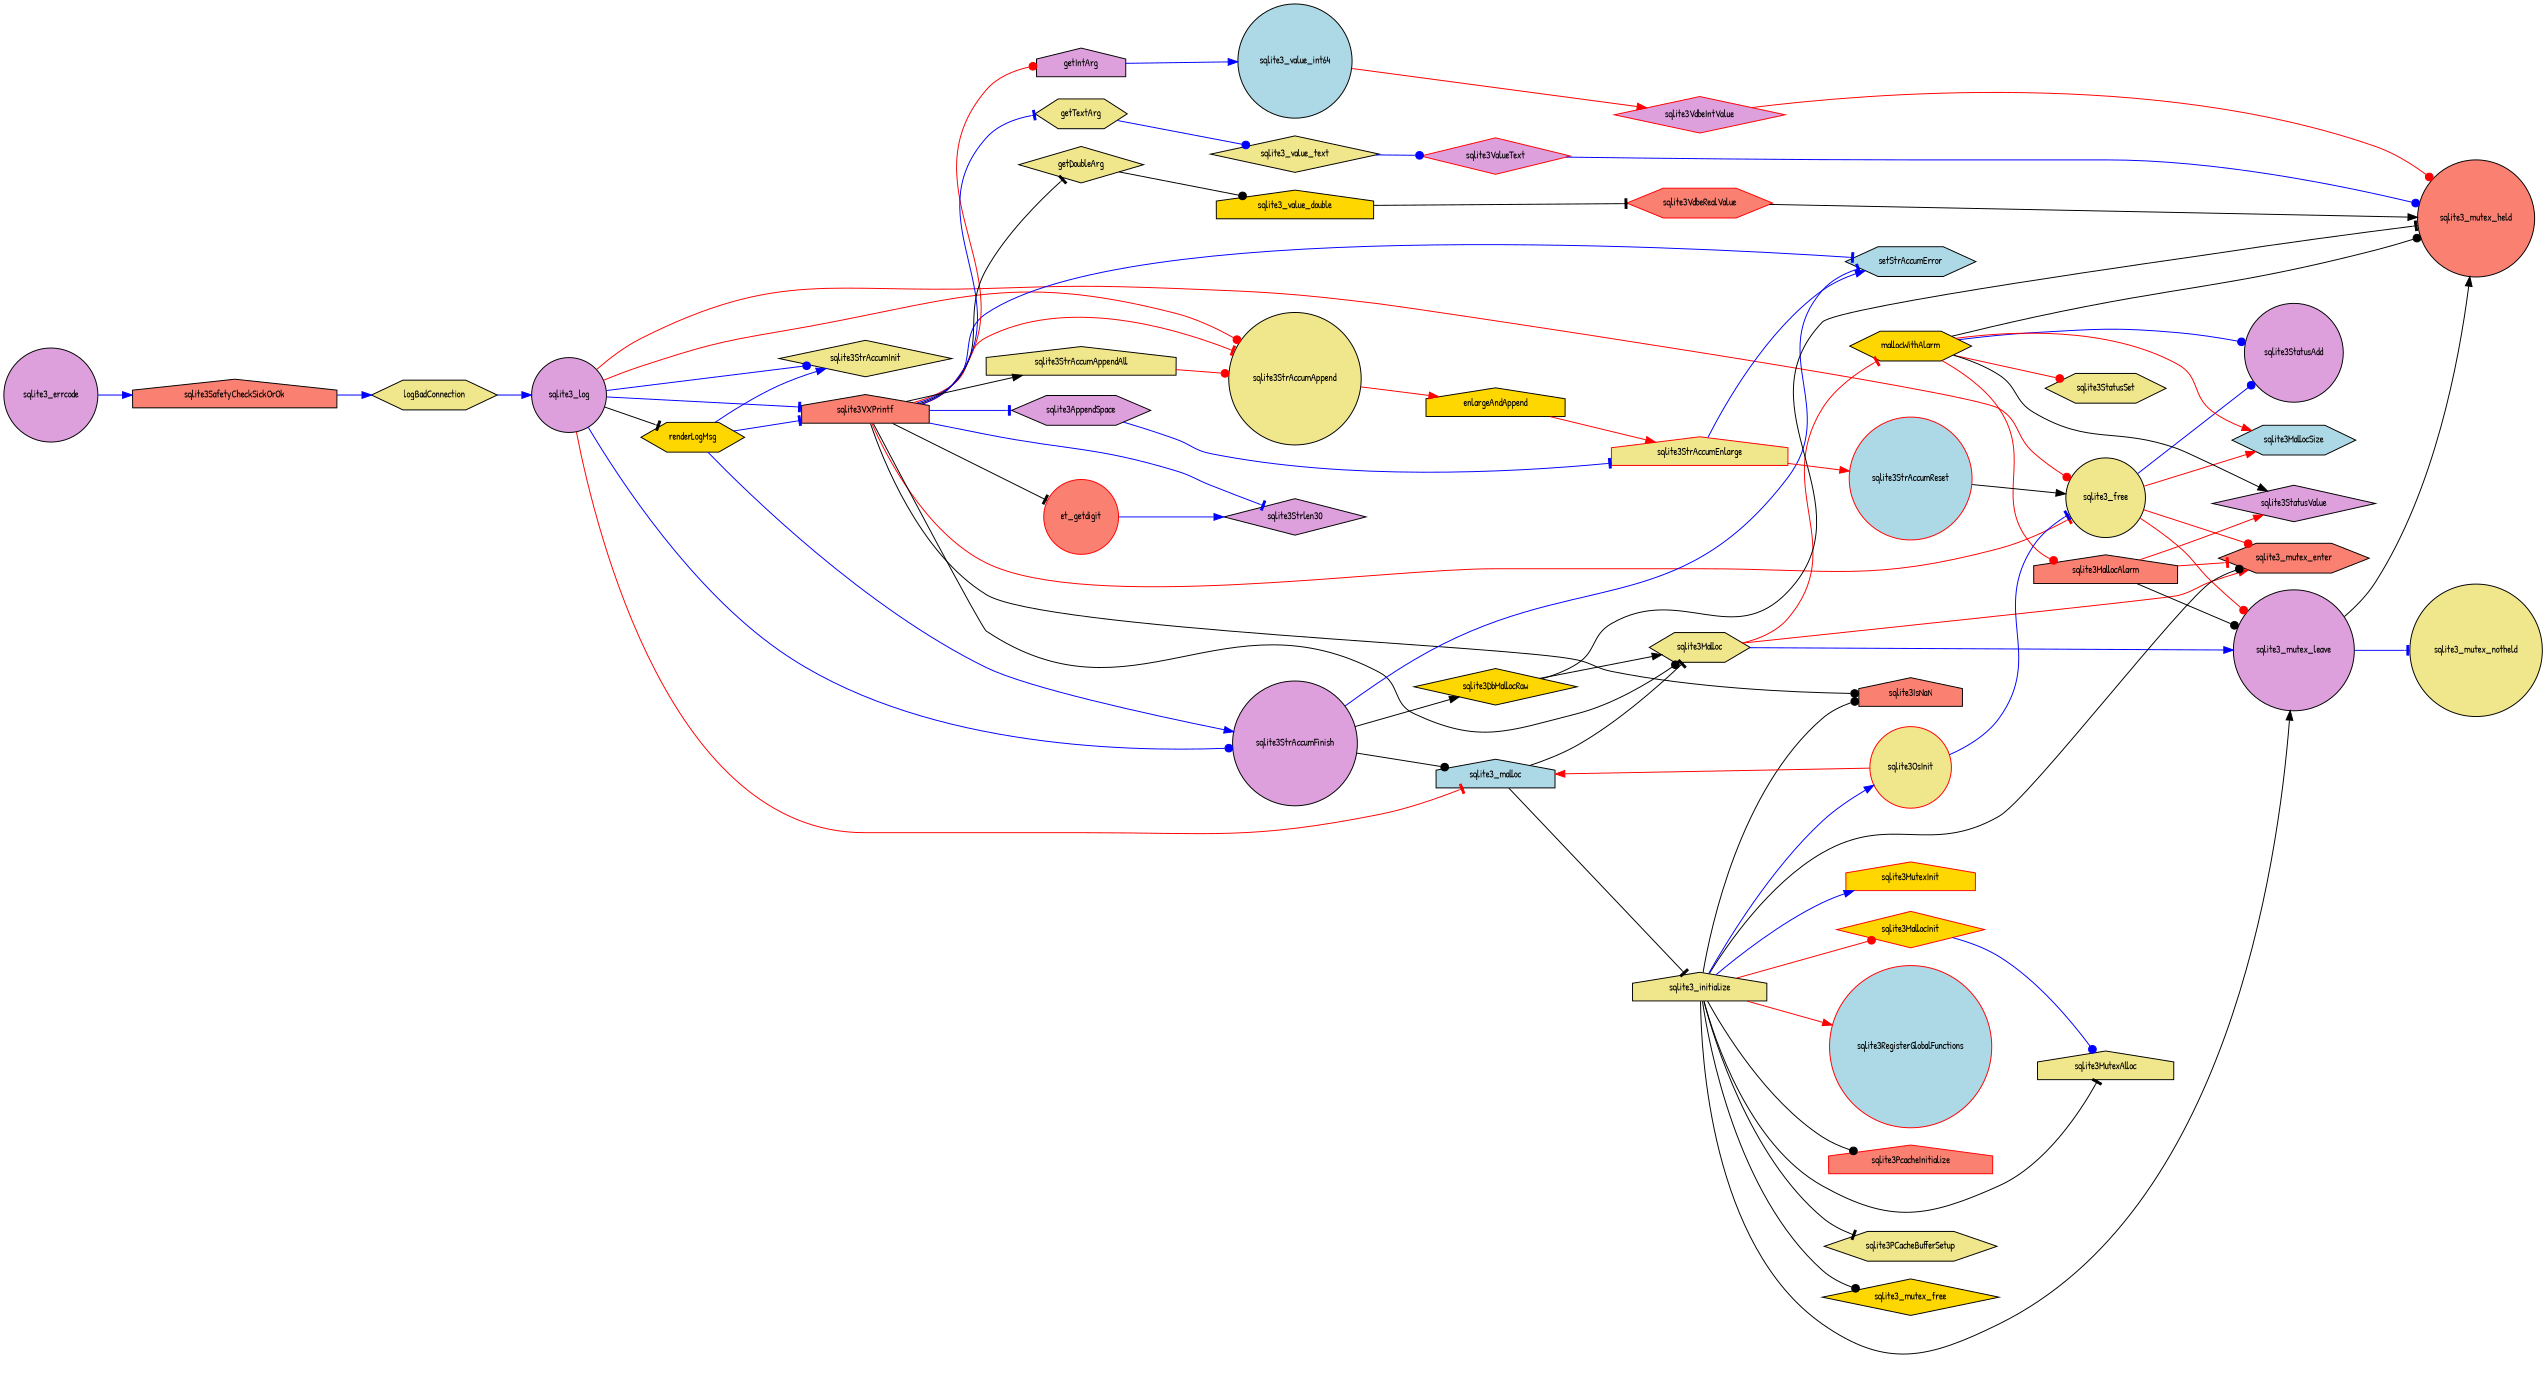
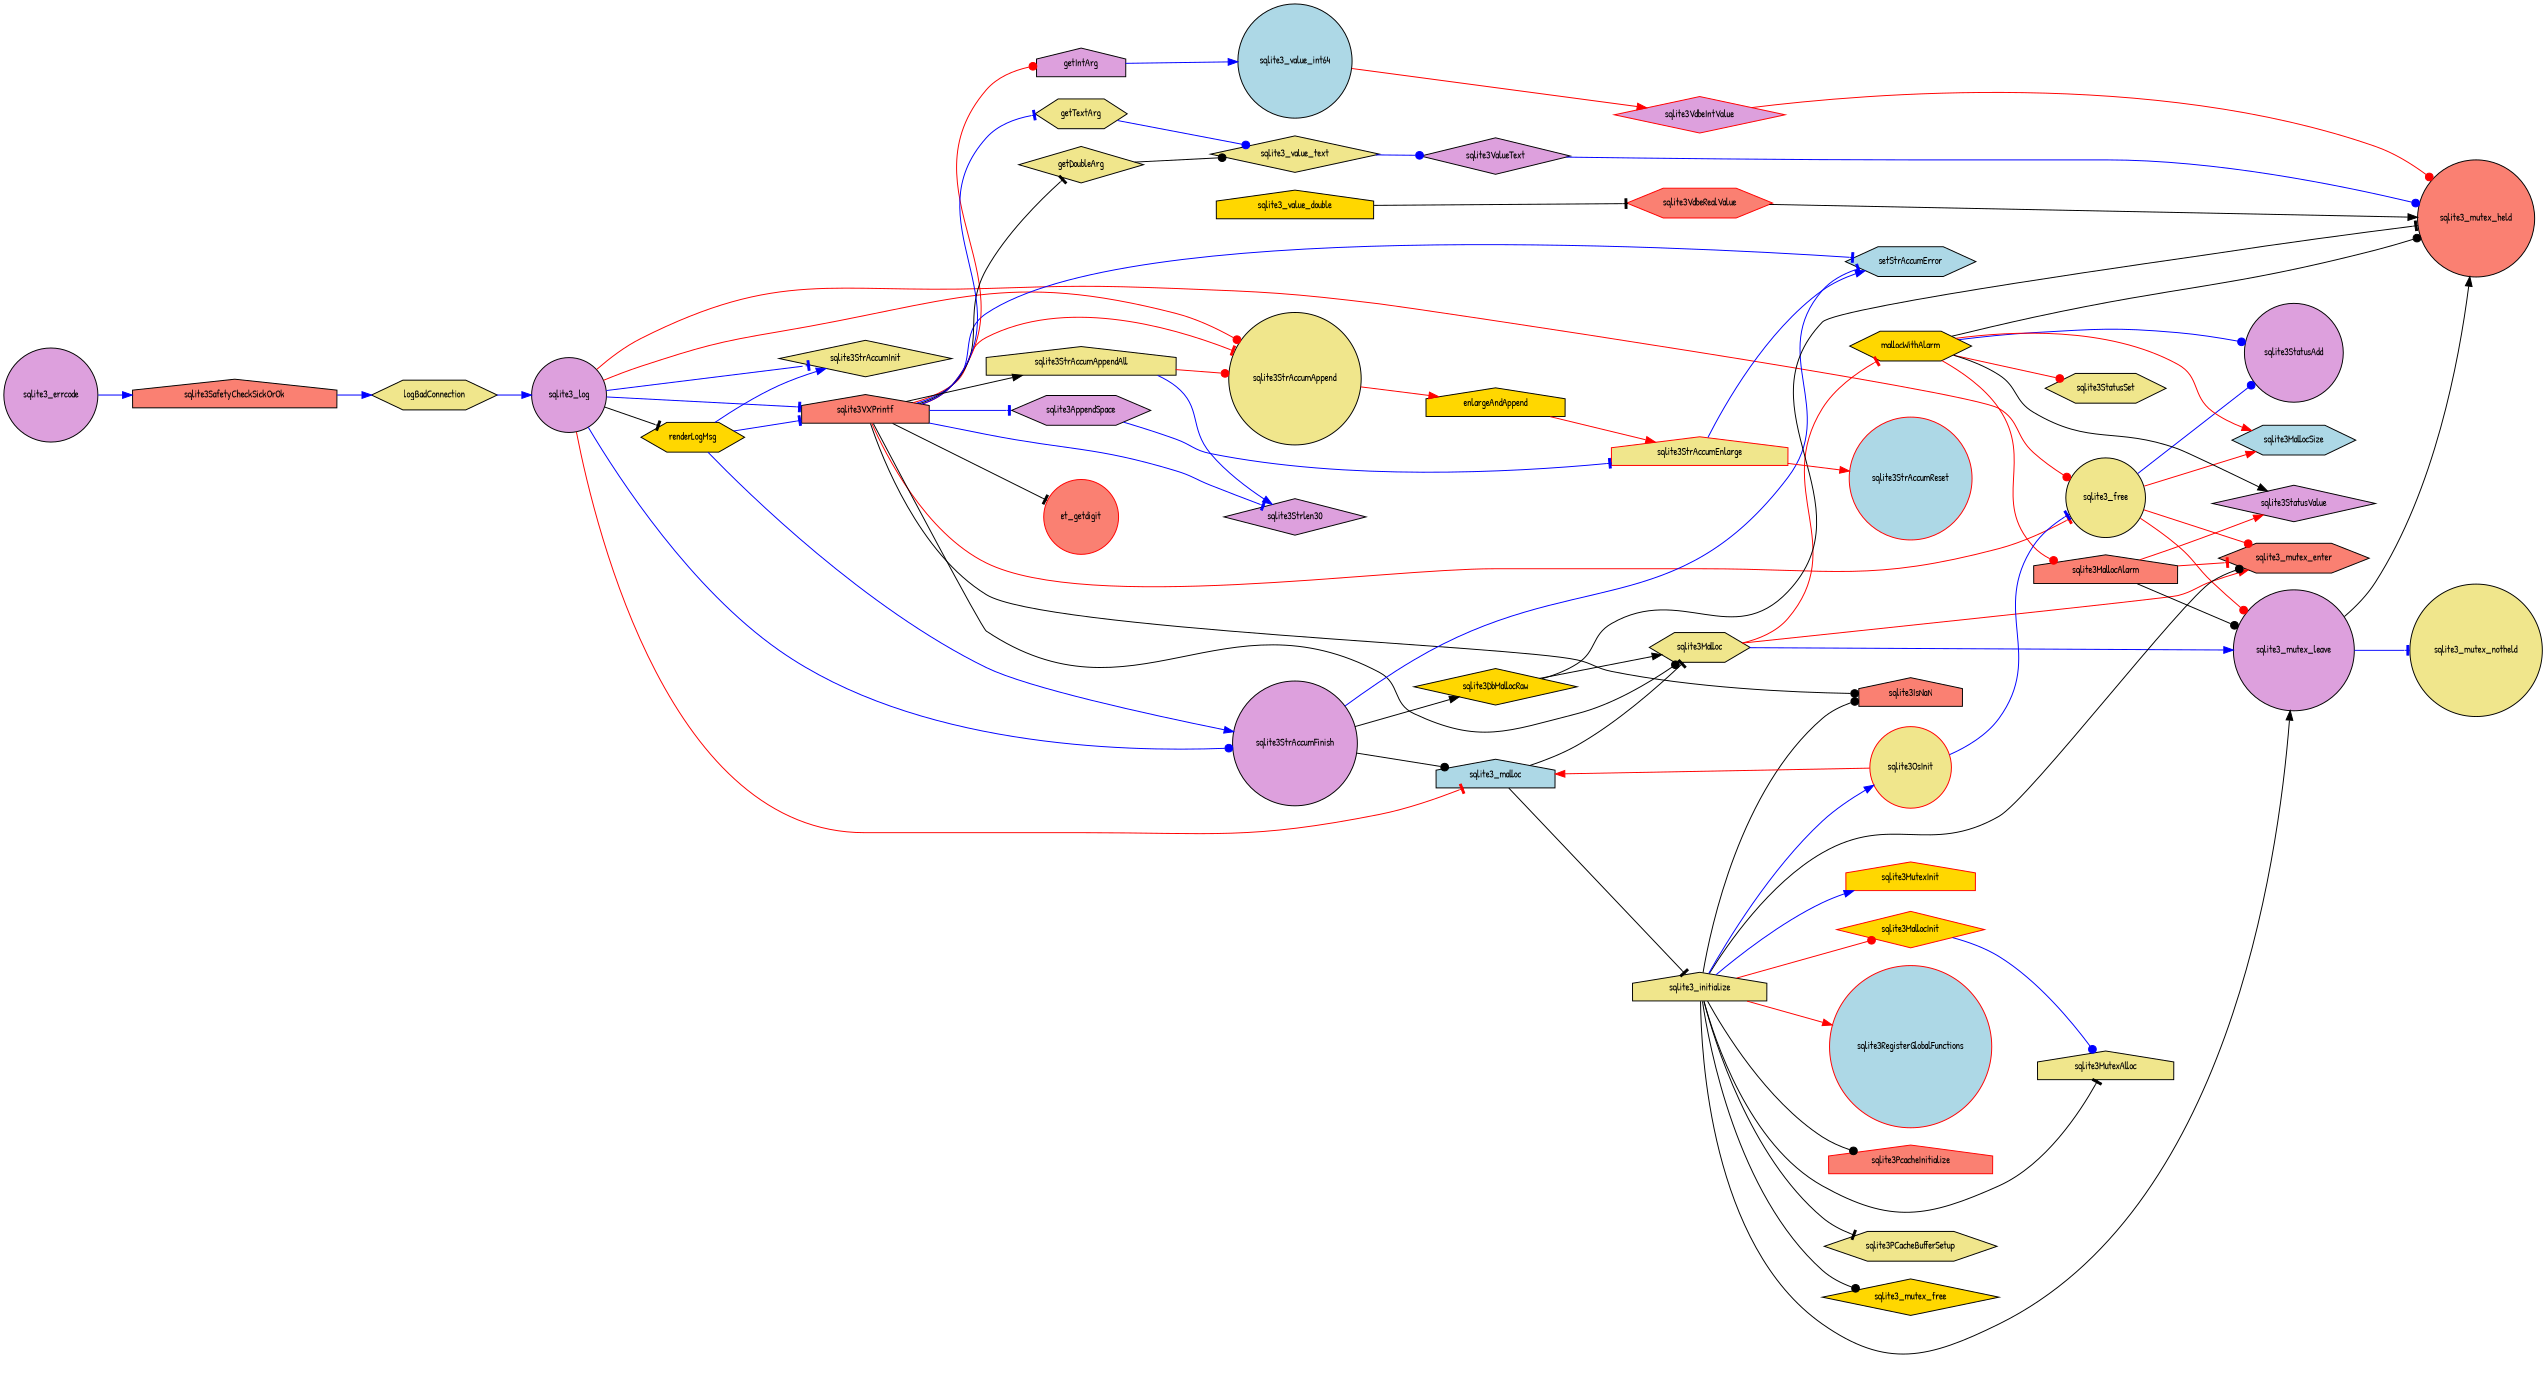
(1496, 156) -> (1496, 156)
(1179, 184) -> (1176, 160)
(704, 378) -> (704, 378)
(2020, 489) -> none
(1166, 517) -> (1203, 442)
